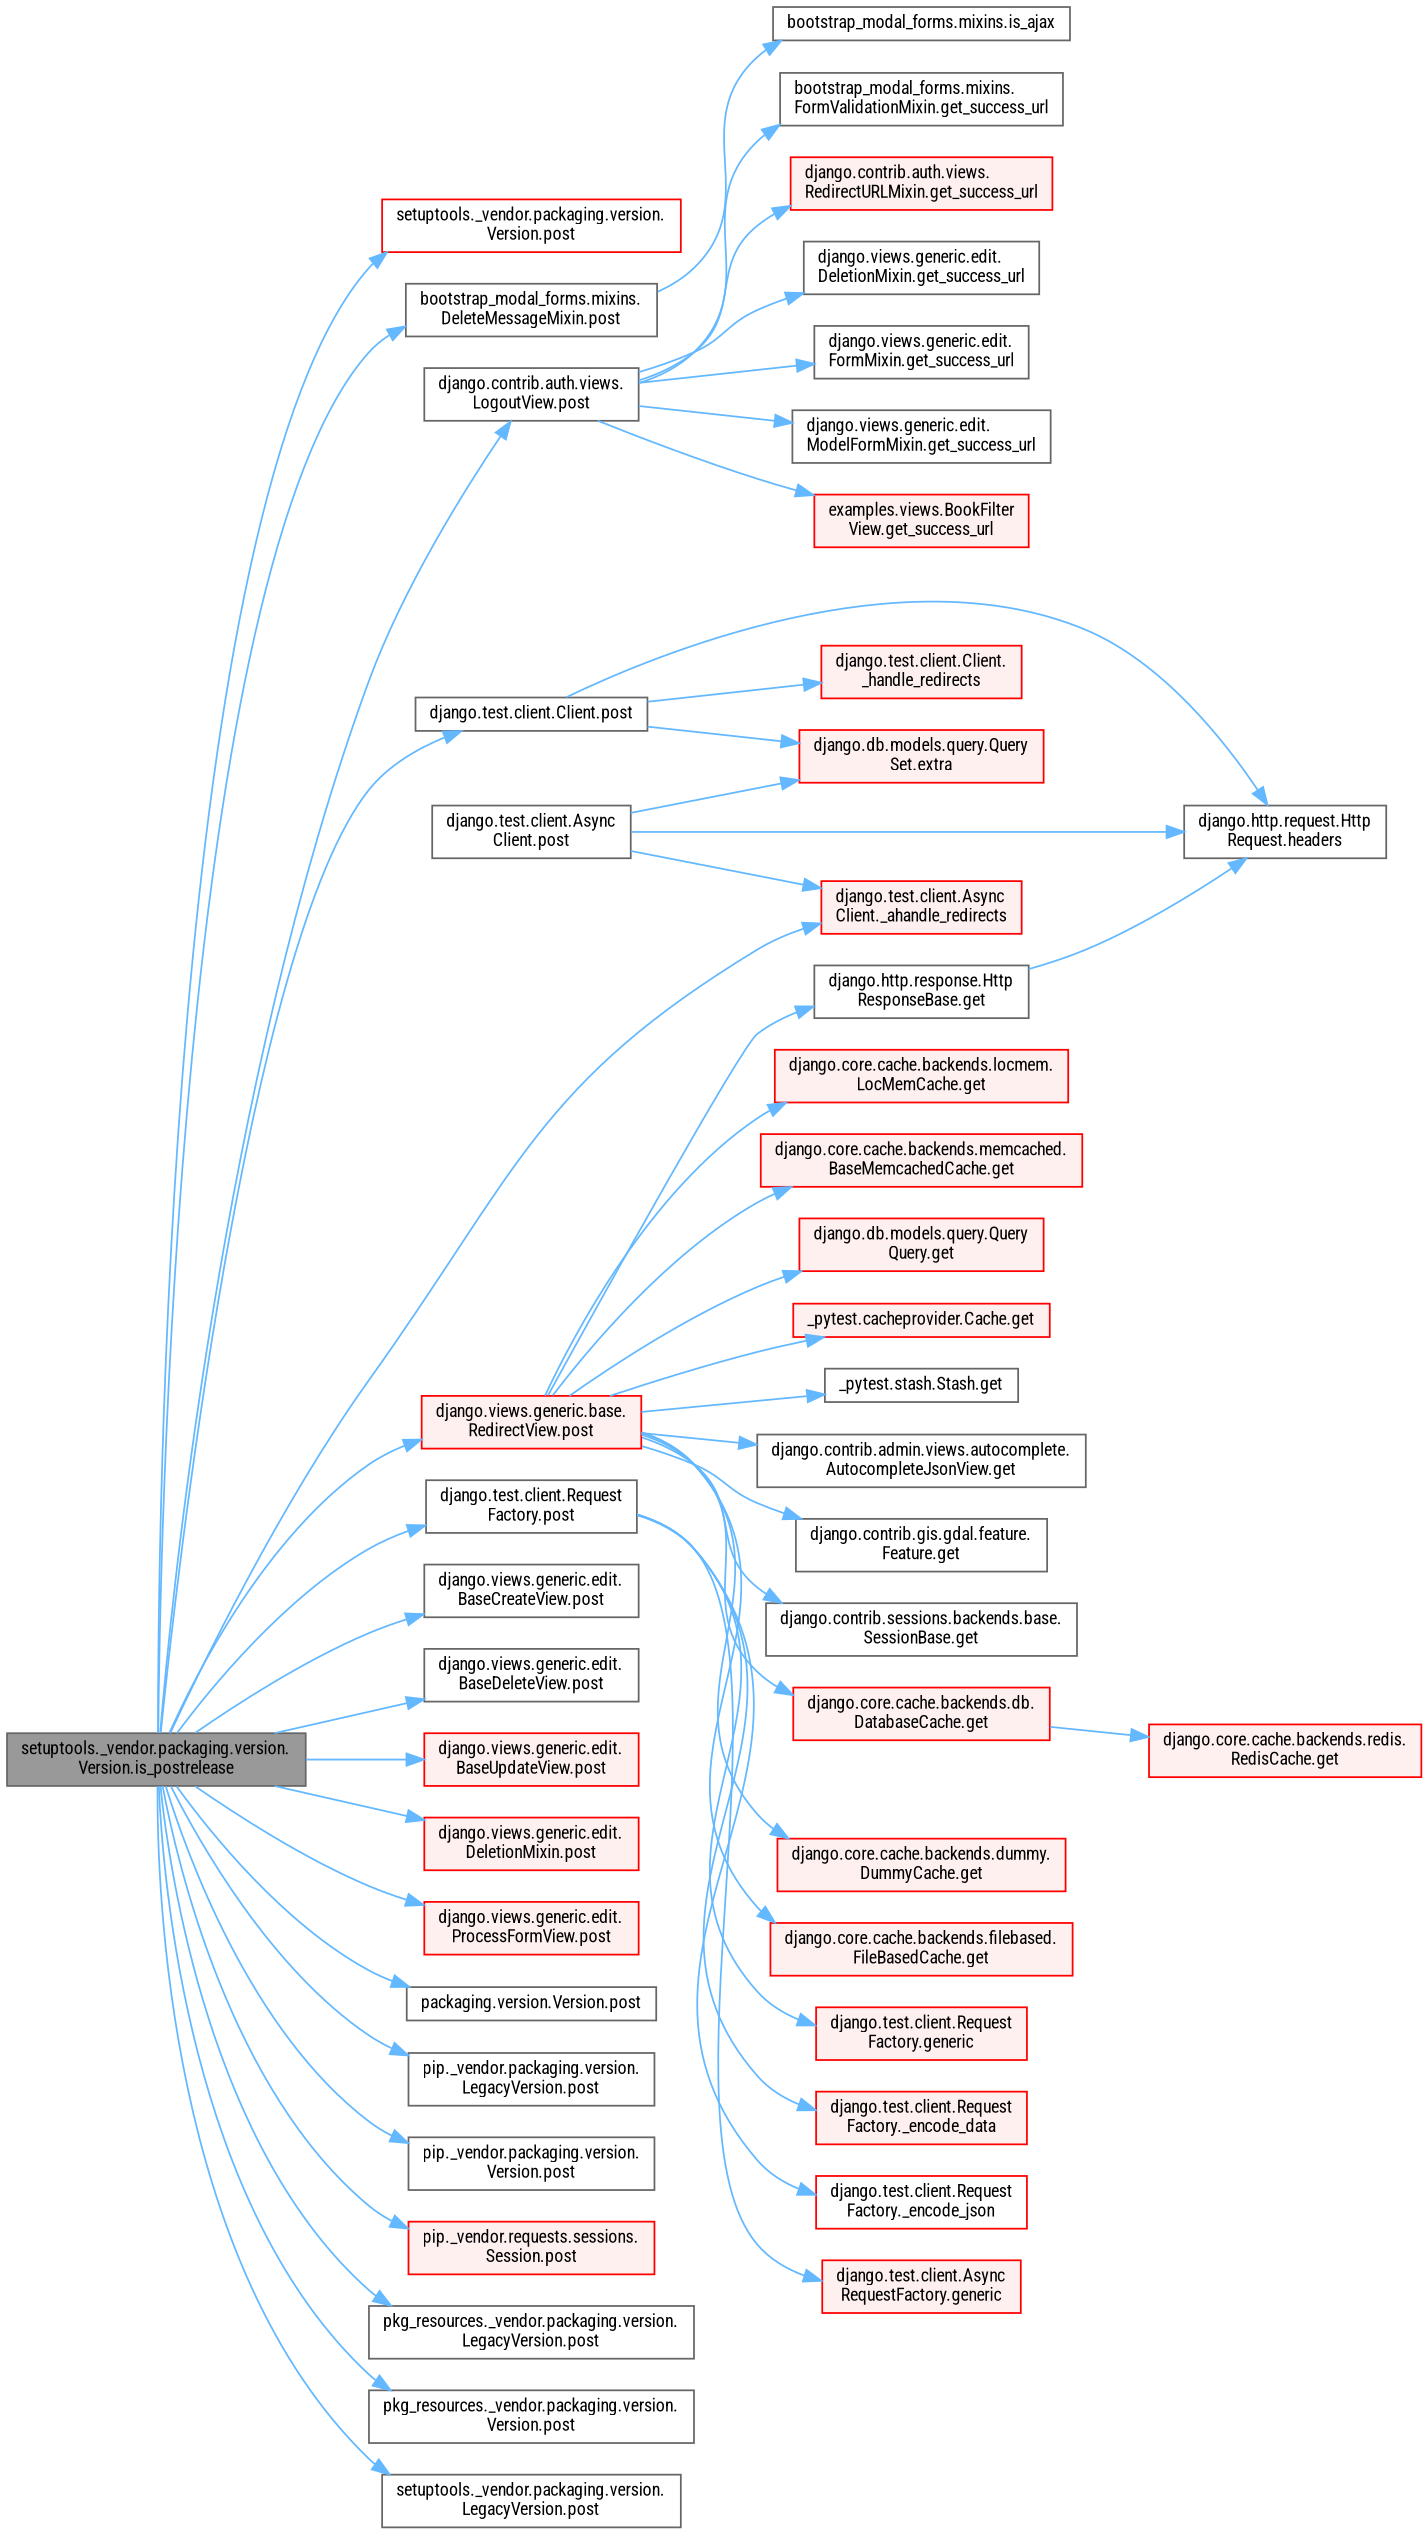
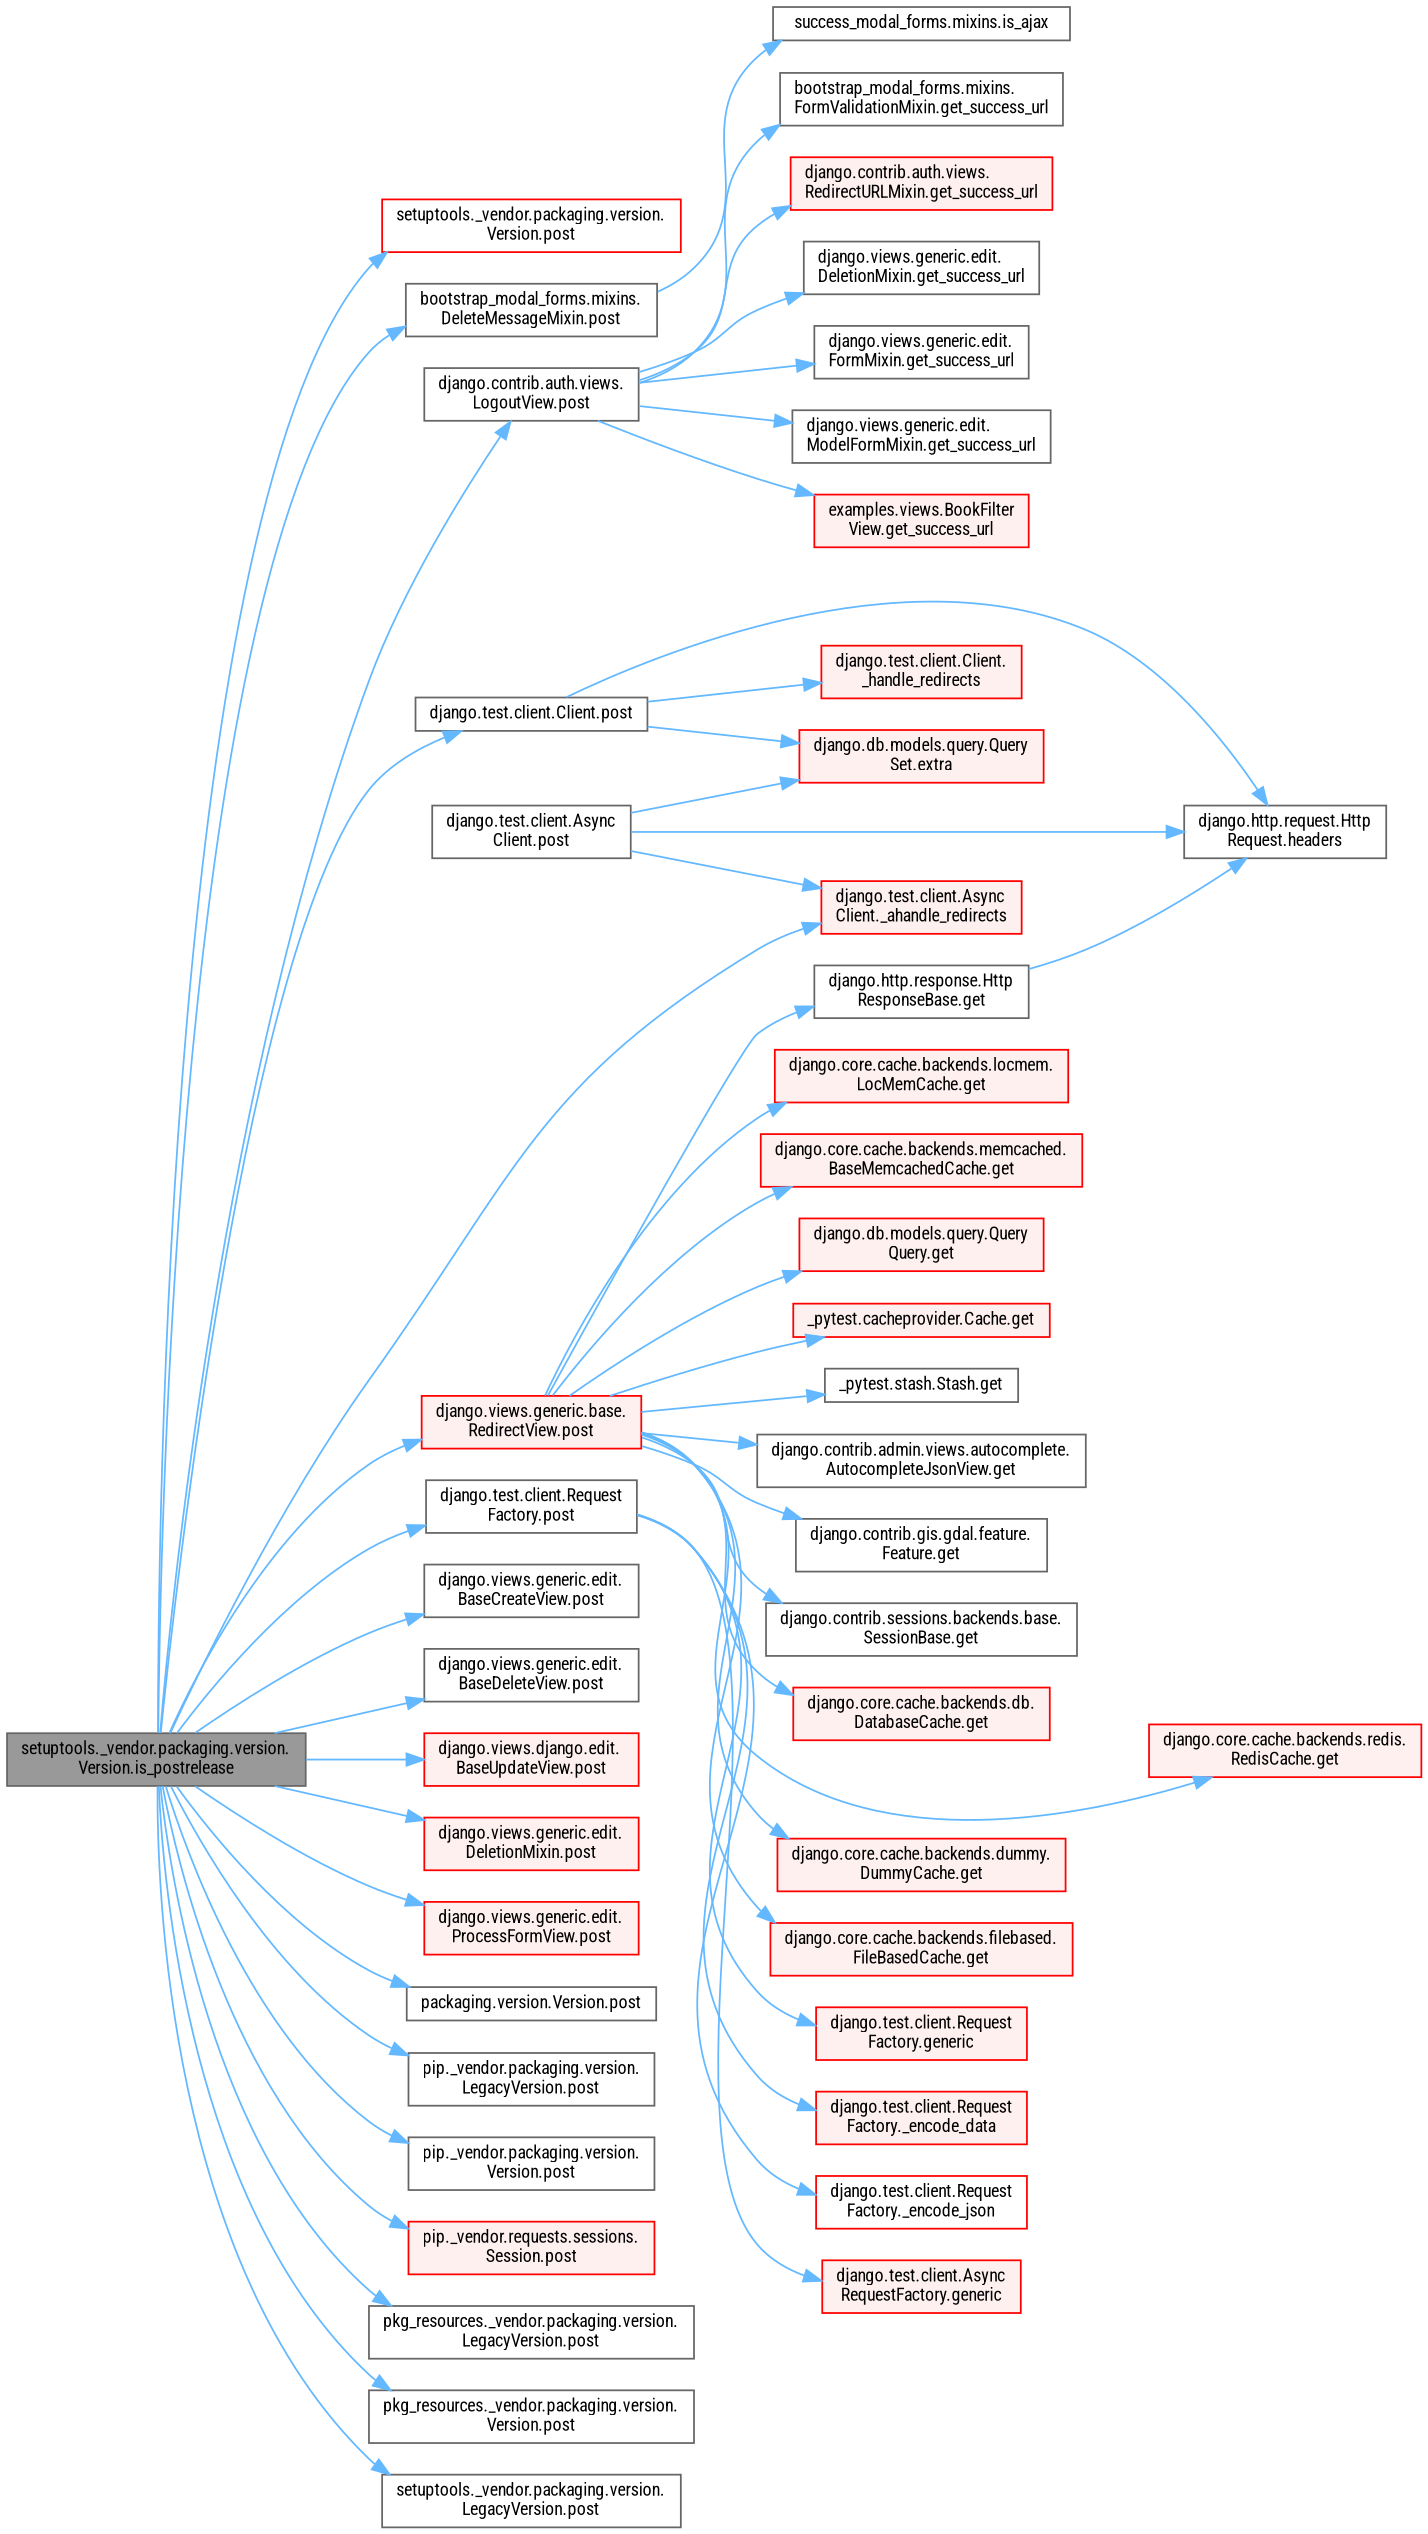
(922, 24) -> (922, 24)
(1091, 1731) -> (791, 1777)
(531, 1760) -> (531, 1760)
